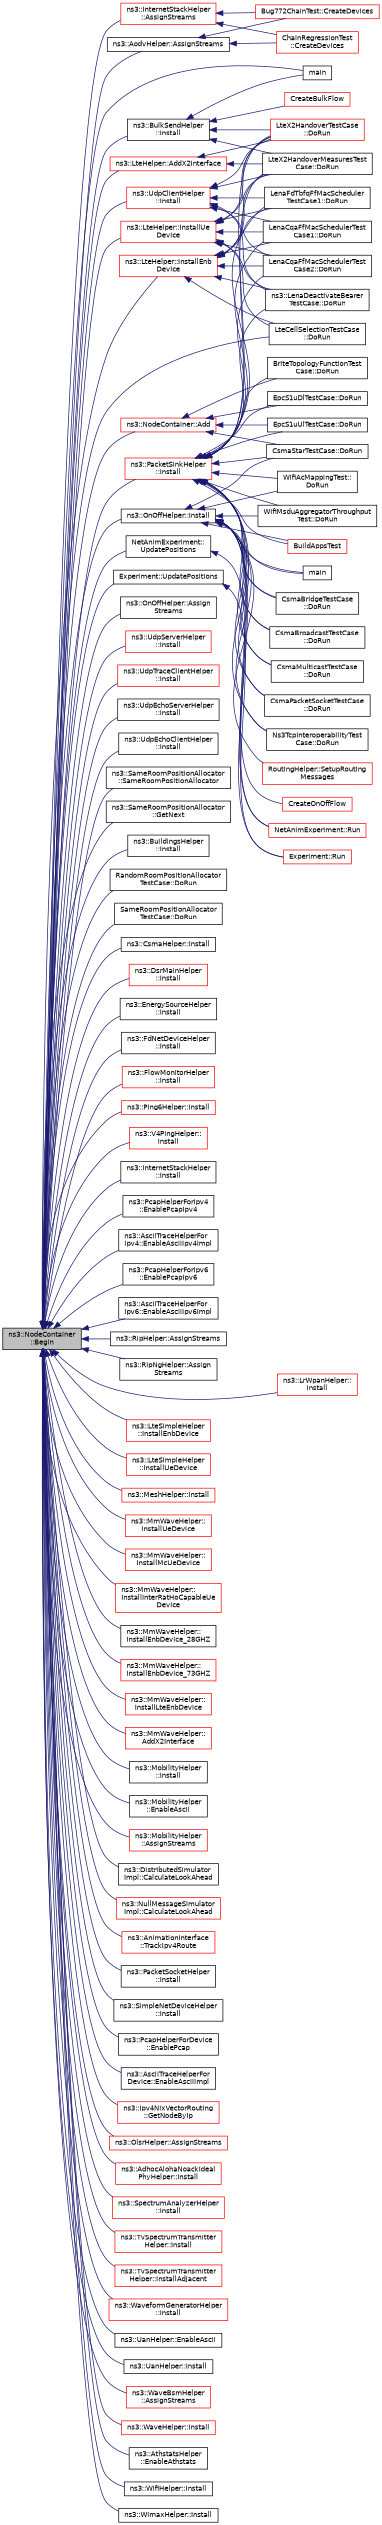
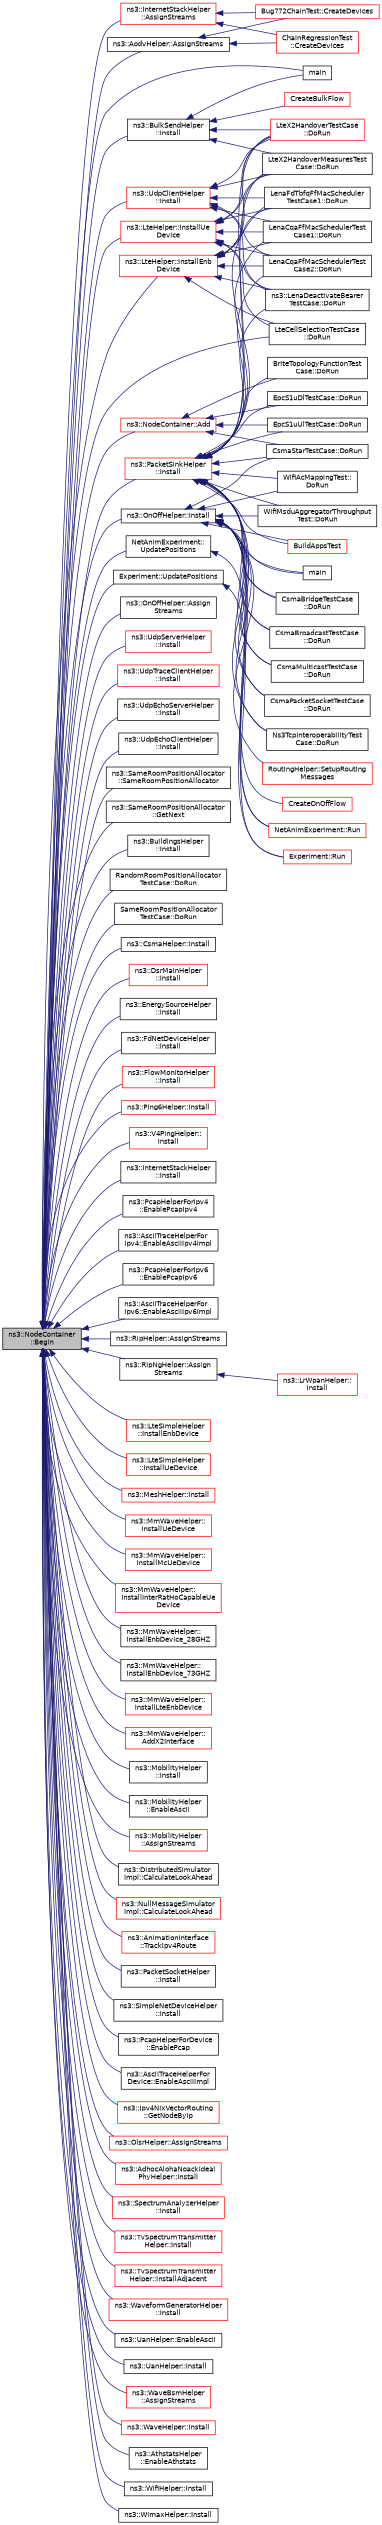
(168, 164) -> none
(162, 1398) -> (251, 1378)
(168, 1670) -> (168, 1670)
